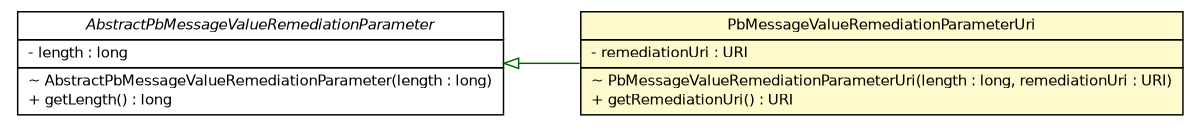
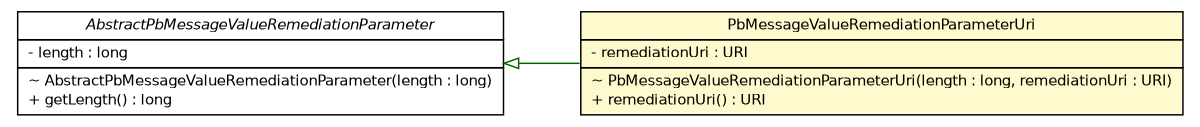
(693, 100) -> (679, 100)
